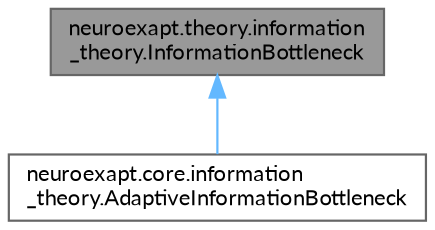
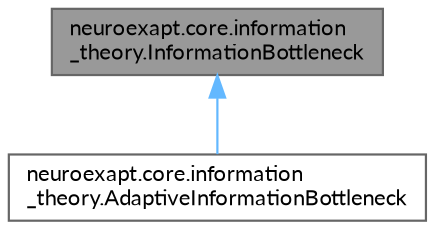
(217, 42) -> (217, 42)
